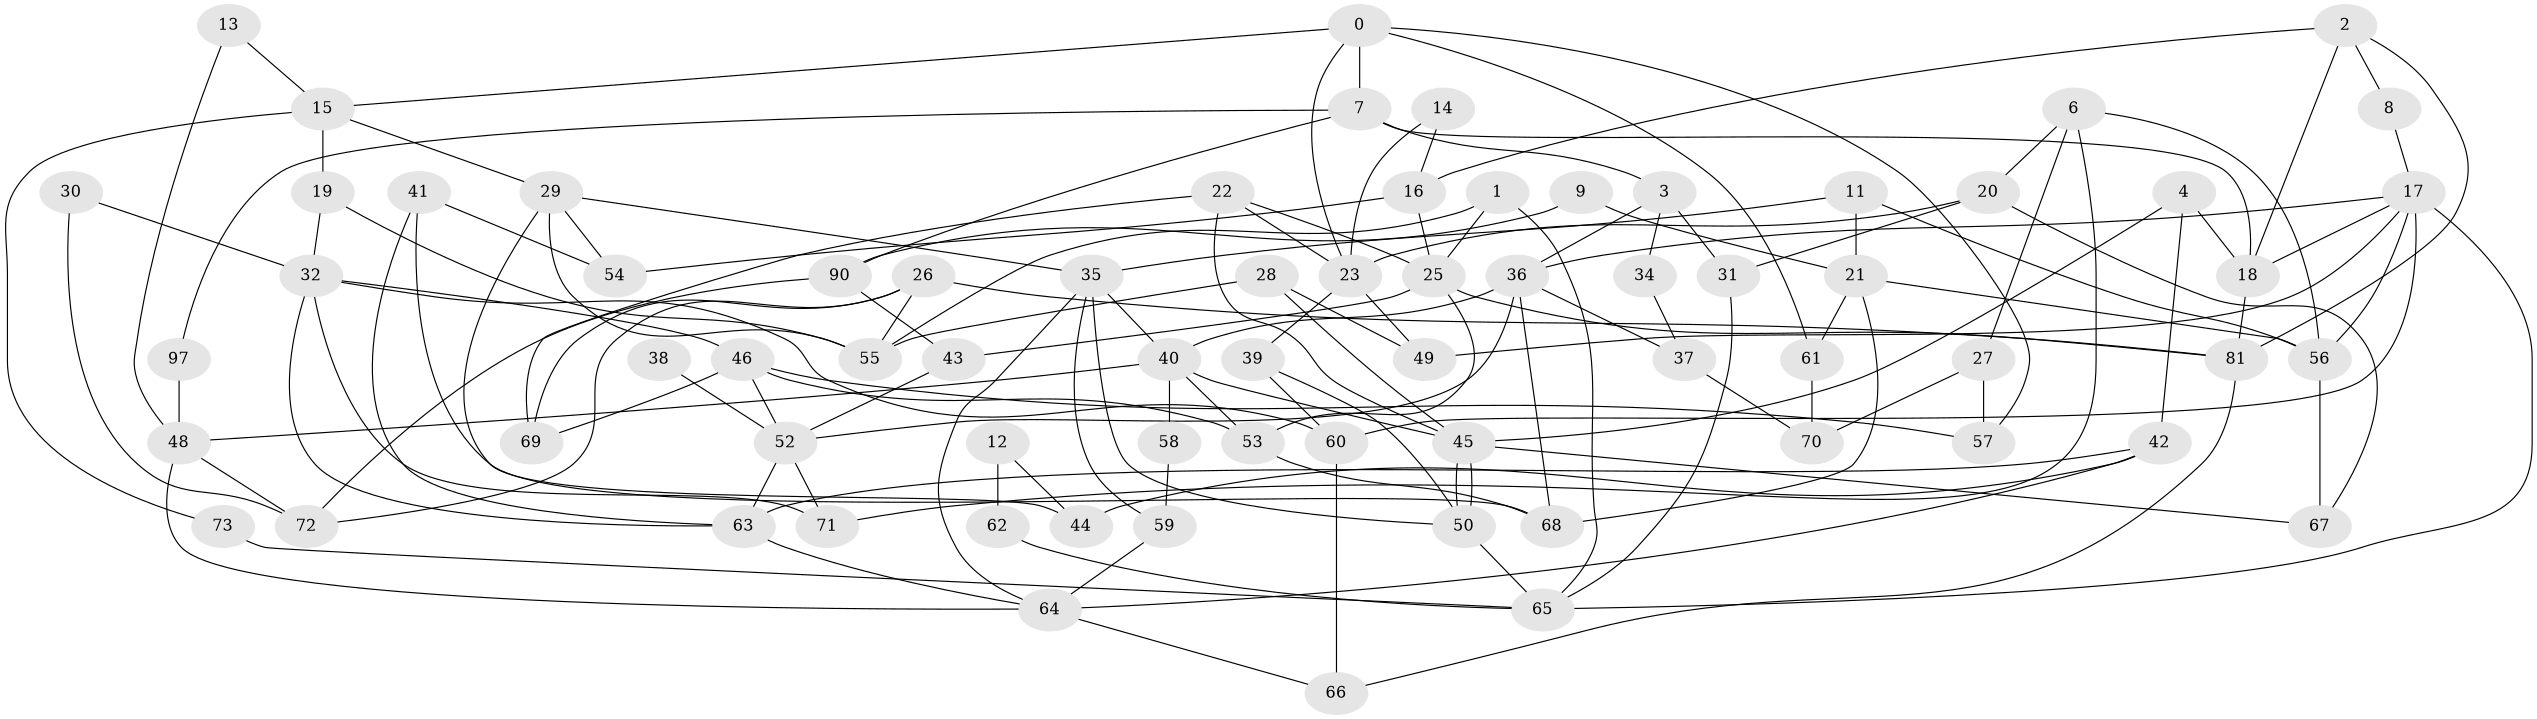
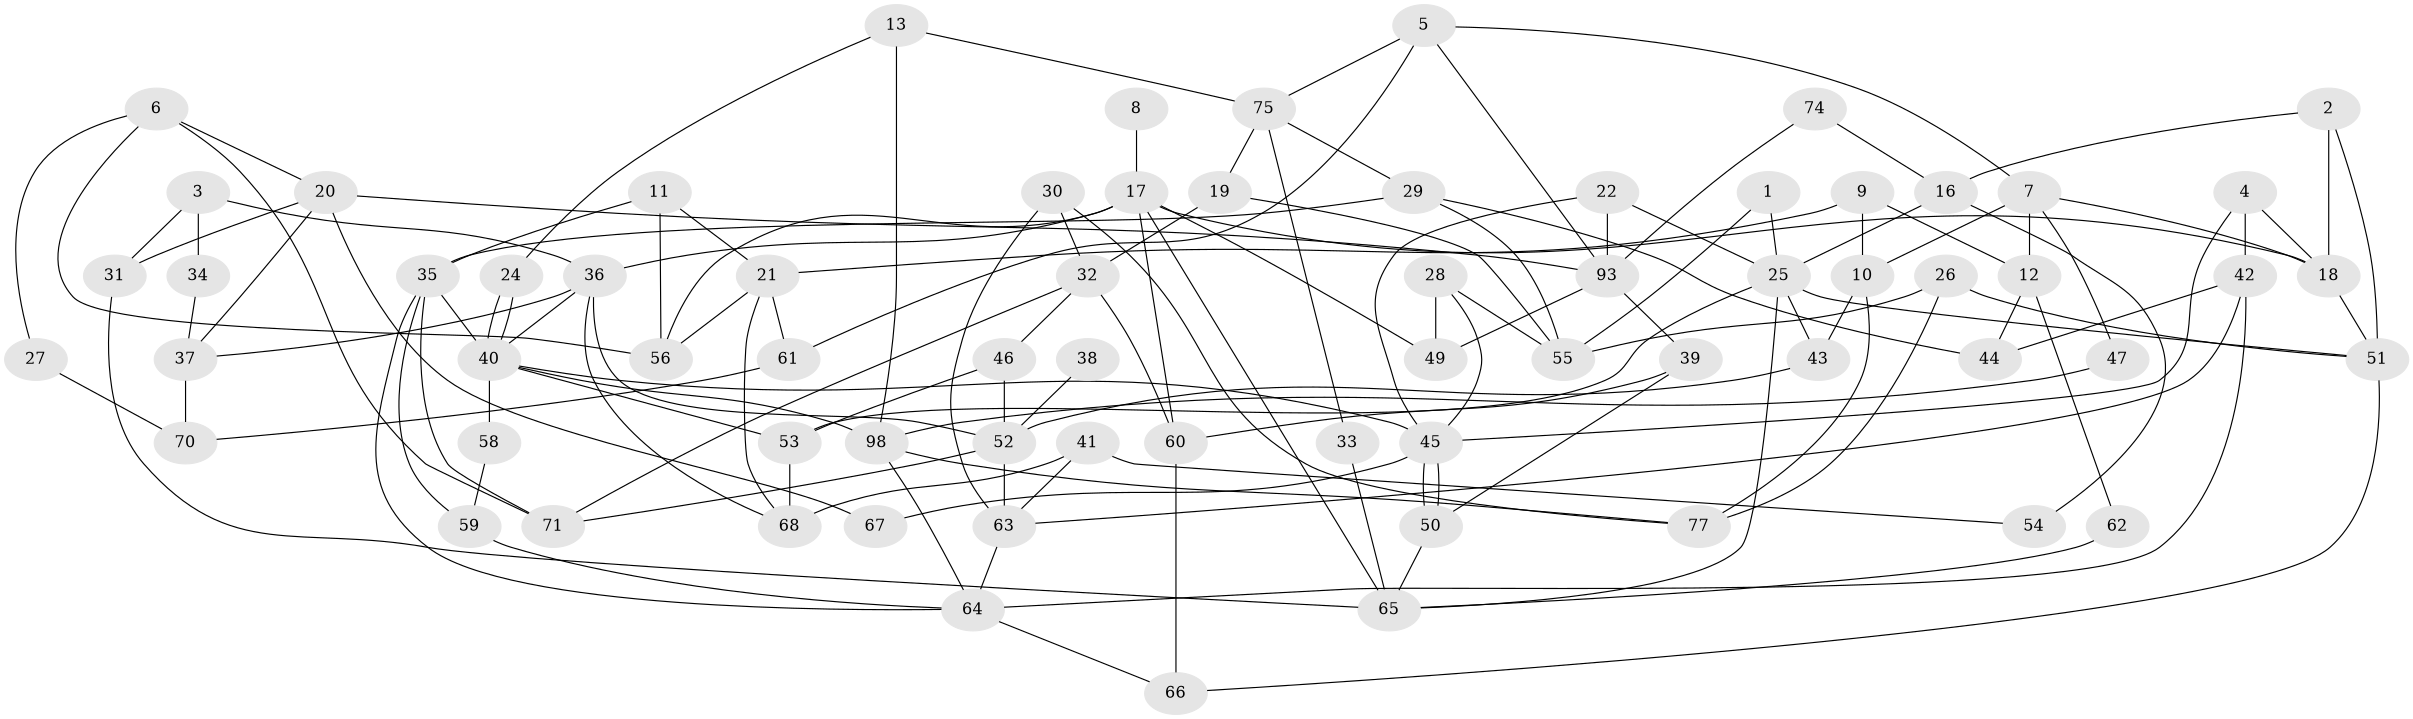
(1360, 26) -> (1424, 26)
(2367, 67) -> none
(323, 109) -> (1264, 109)
(1443, 109) -> (1815, 109)
(1506, 150) -> (2030, 242)
none -> (1937, 230)
(583, 234) -> none
none -> (511, 276)
(840, 276) -> (1863, 276)
(1350, 276) -> (1607, 276)
none -> (257, 277)
(179, 360) -> (2118, 360)
(2236, 360) -> (2377, 360)
(1593, 396) -> (1708, 566)
(179, 443) -> (877, 443)
(532, 443) -> none
(1984, 443) -> none
(2320, 443) -> none
(1157, 481) -> (432, 429)
(408, 503) -> (959, 353)
(223, 527) -> (1348, 443)
(307, 527) -> (1699, 527)
